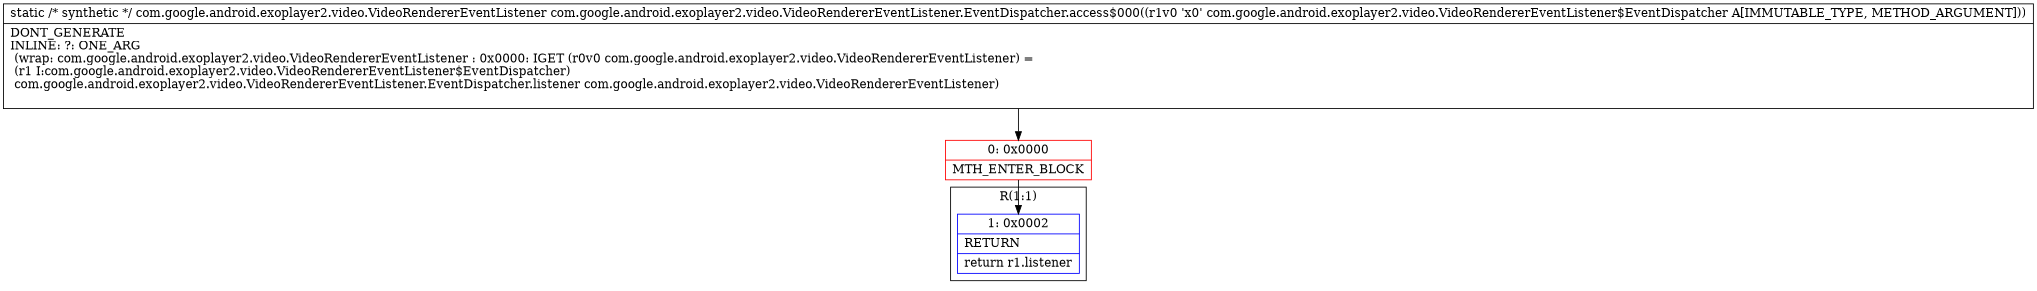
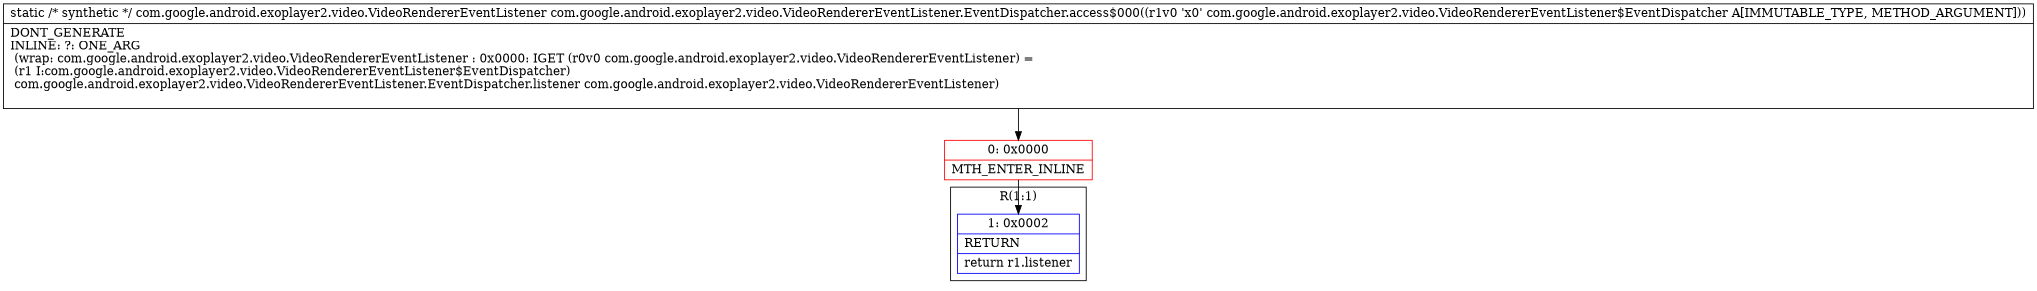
(1018, 170) -> (1018, 170)
